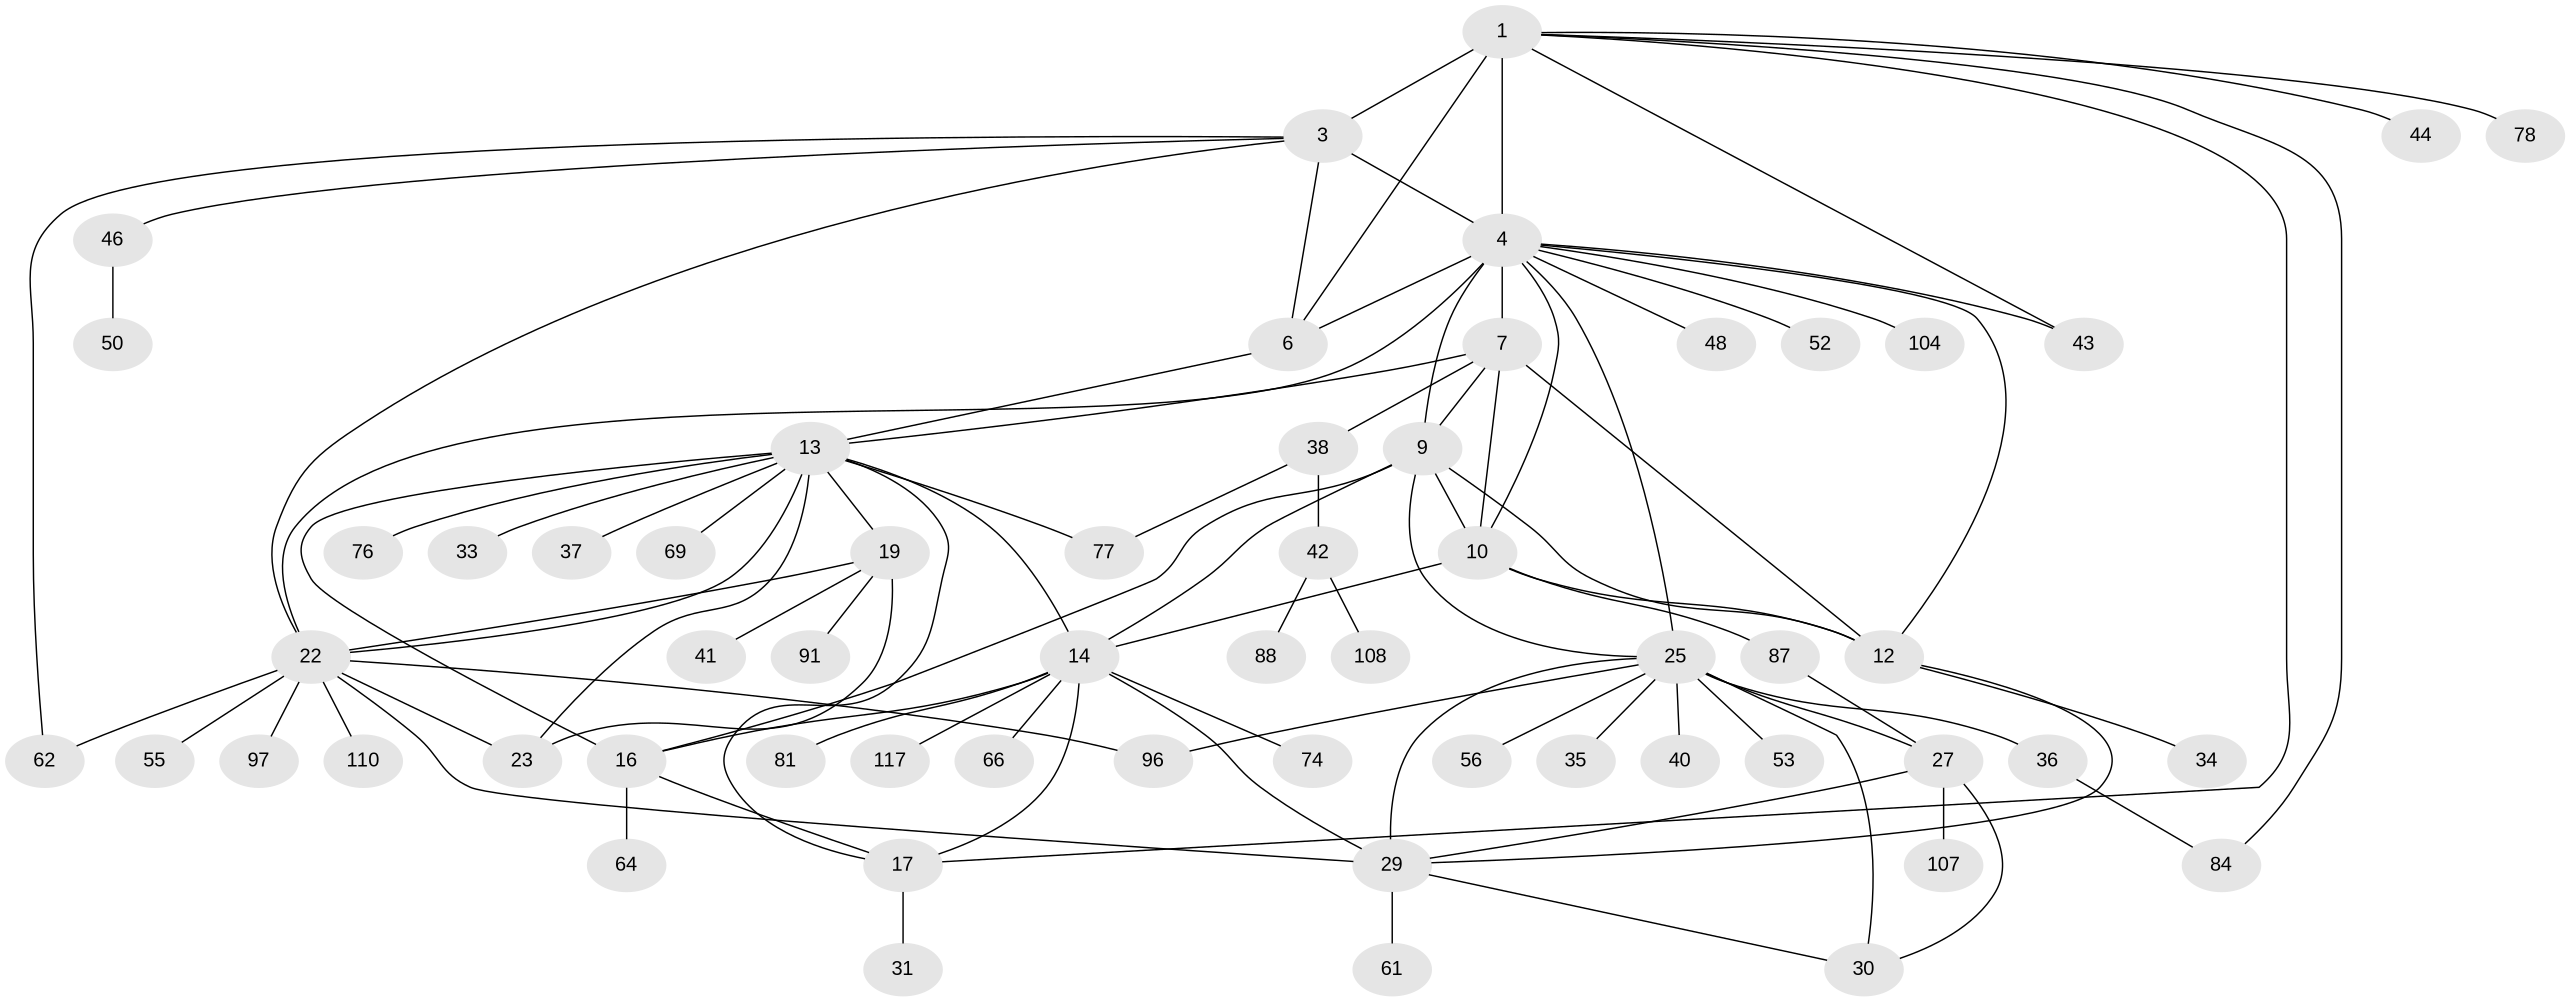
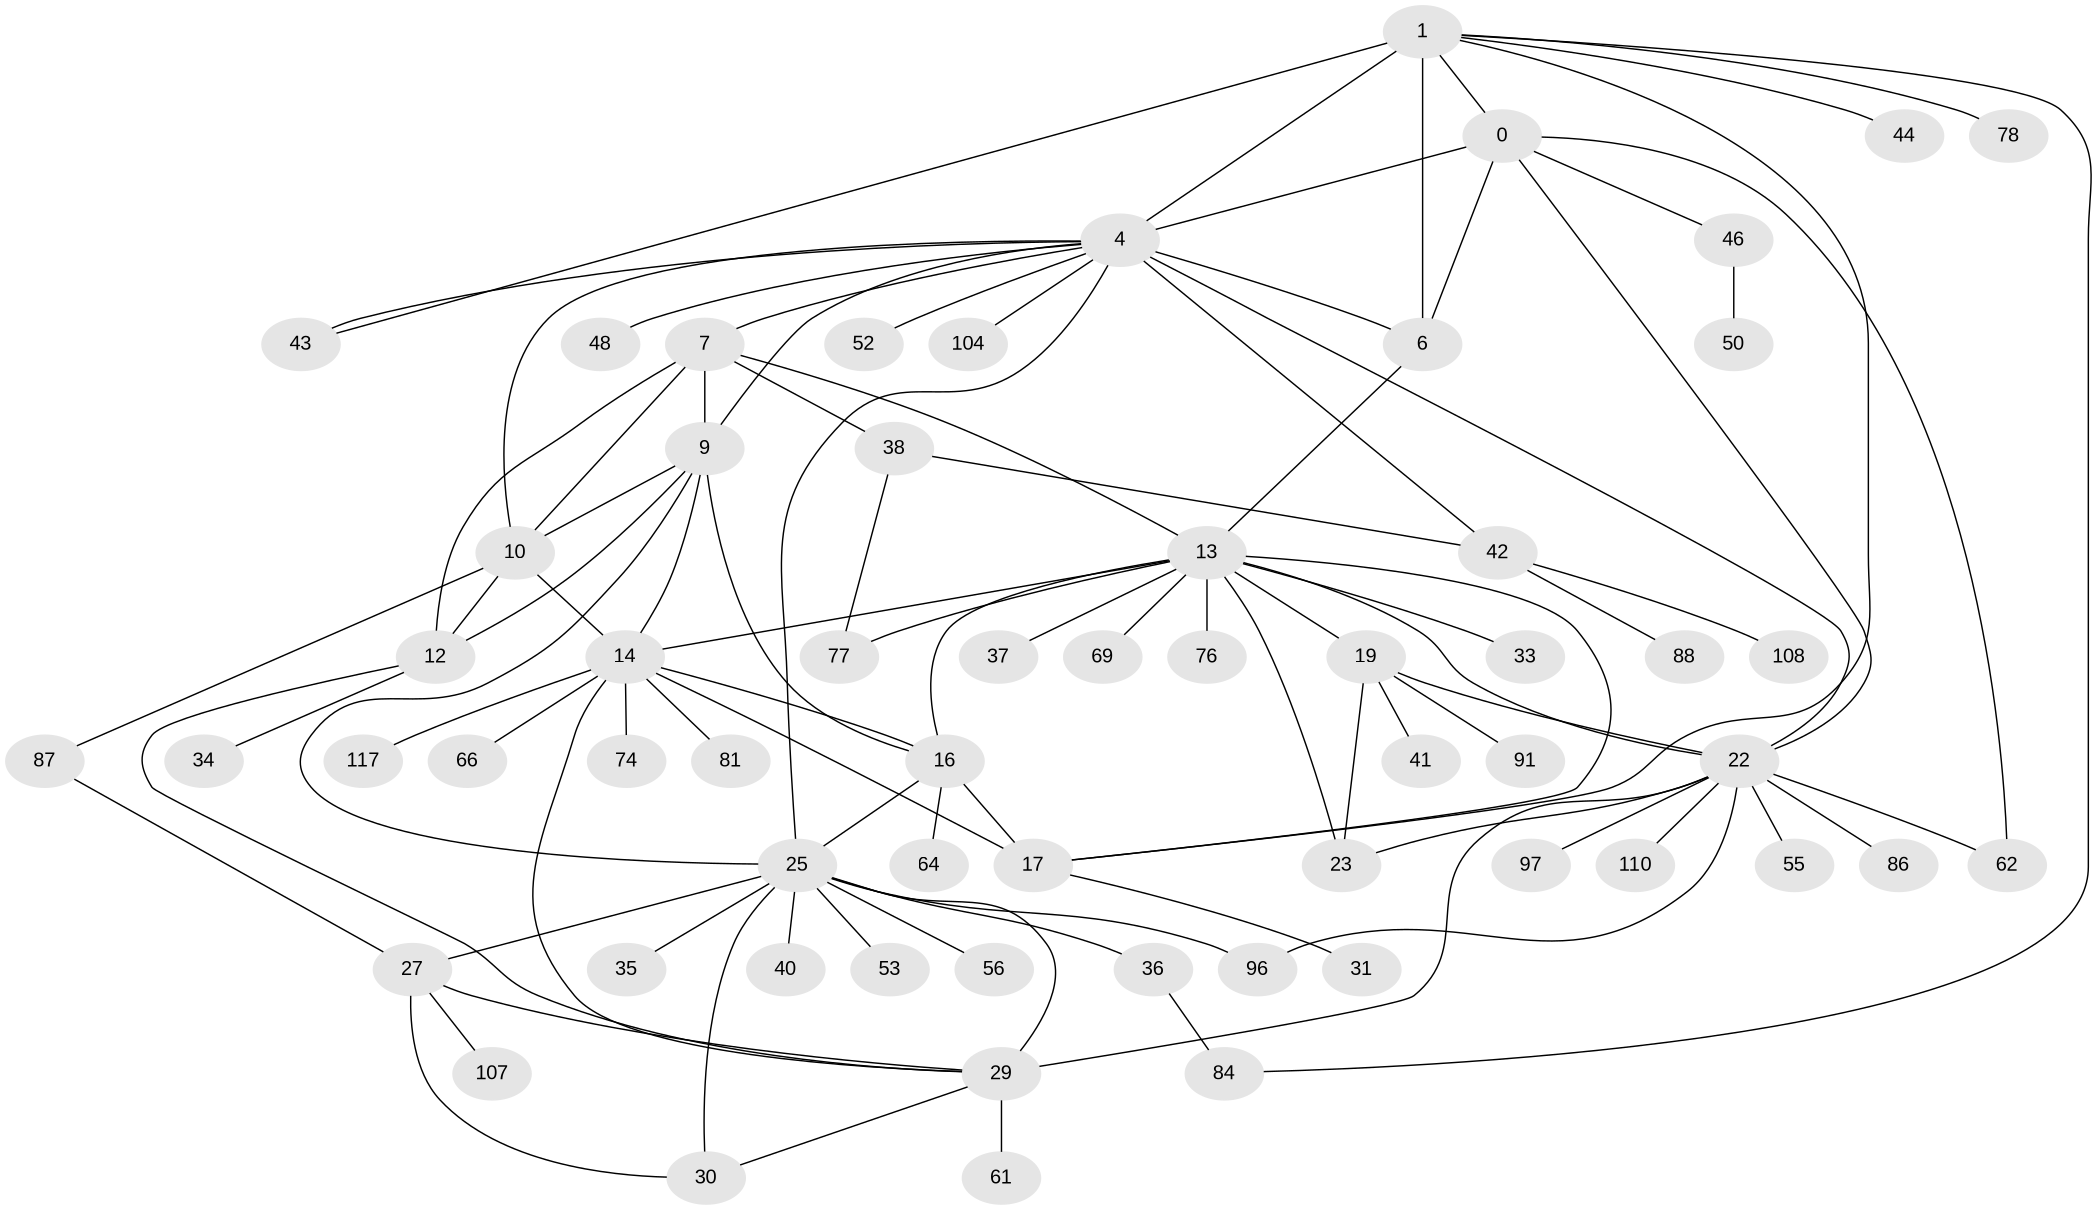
(1323, 136) -> (1502, 136)
(1969, 314) -> (1309, 397)
none -> (871, 813)
none -> (1899, 865)
